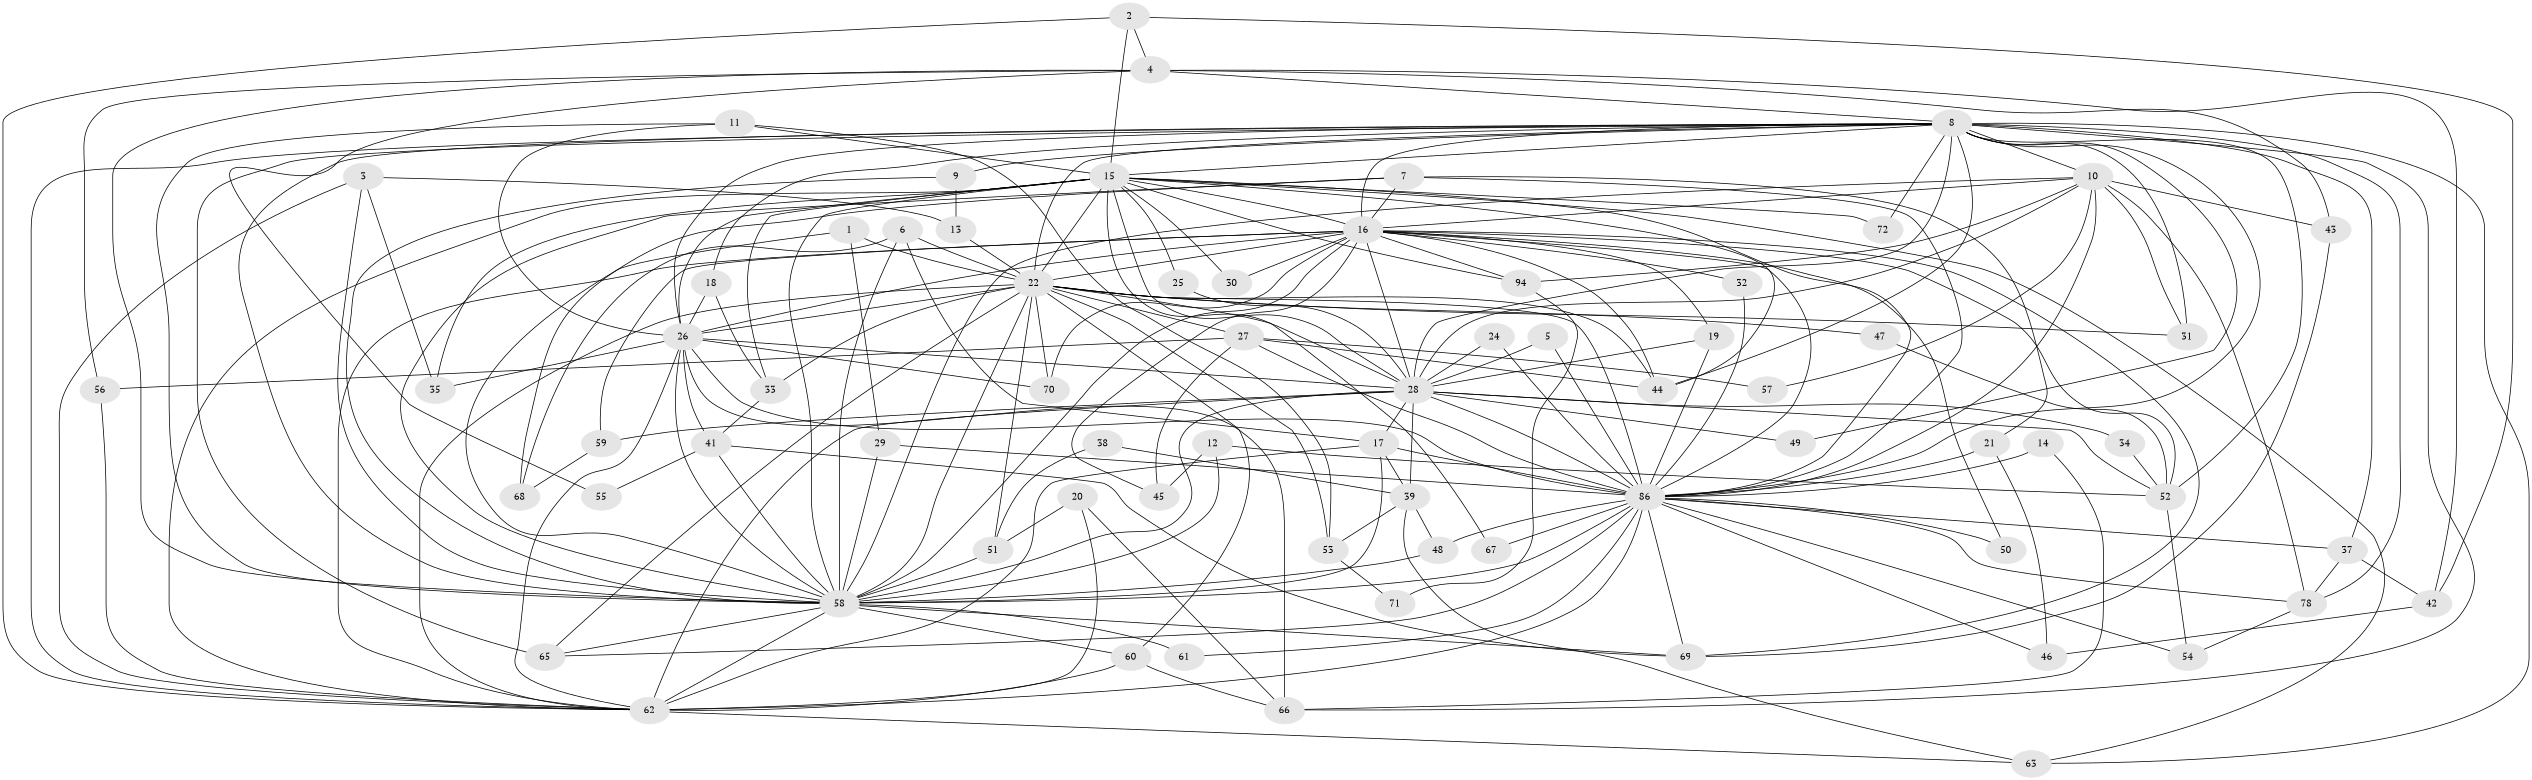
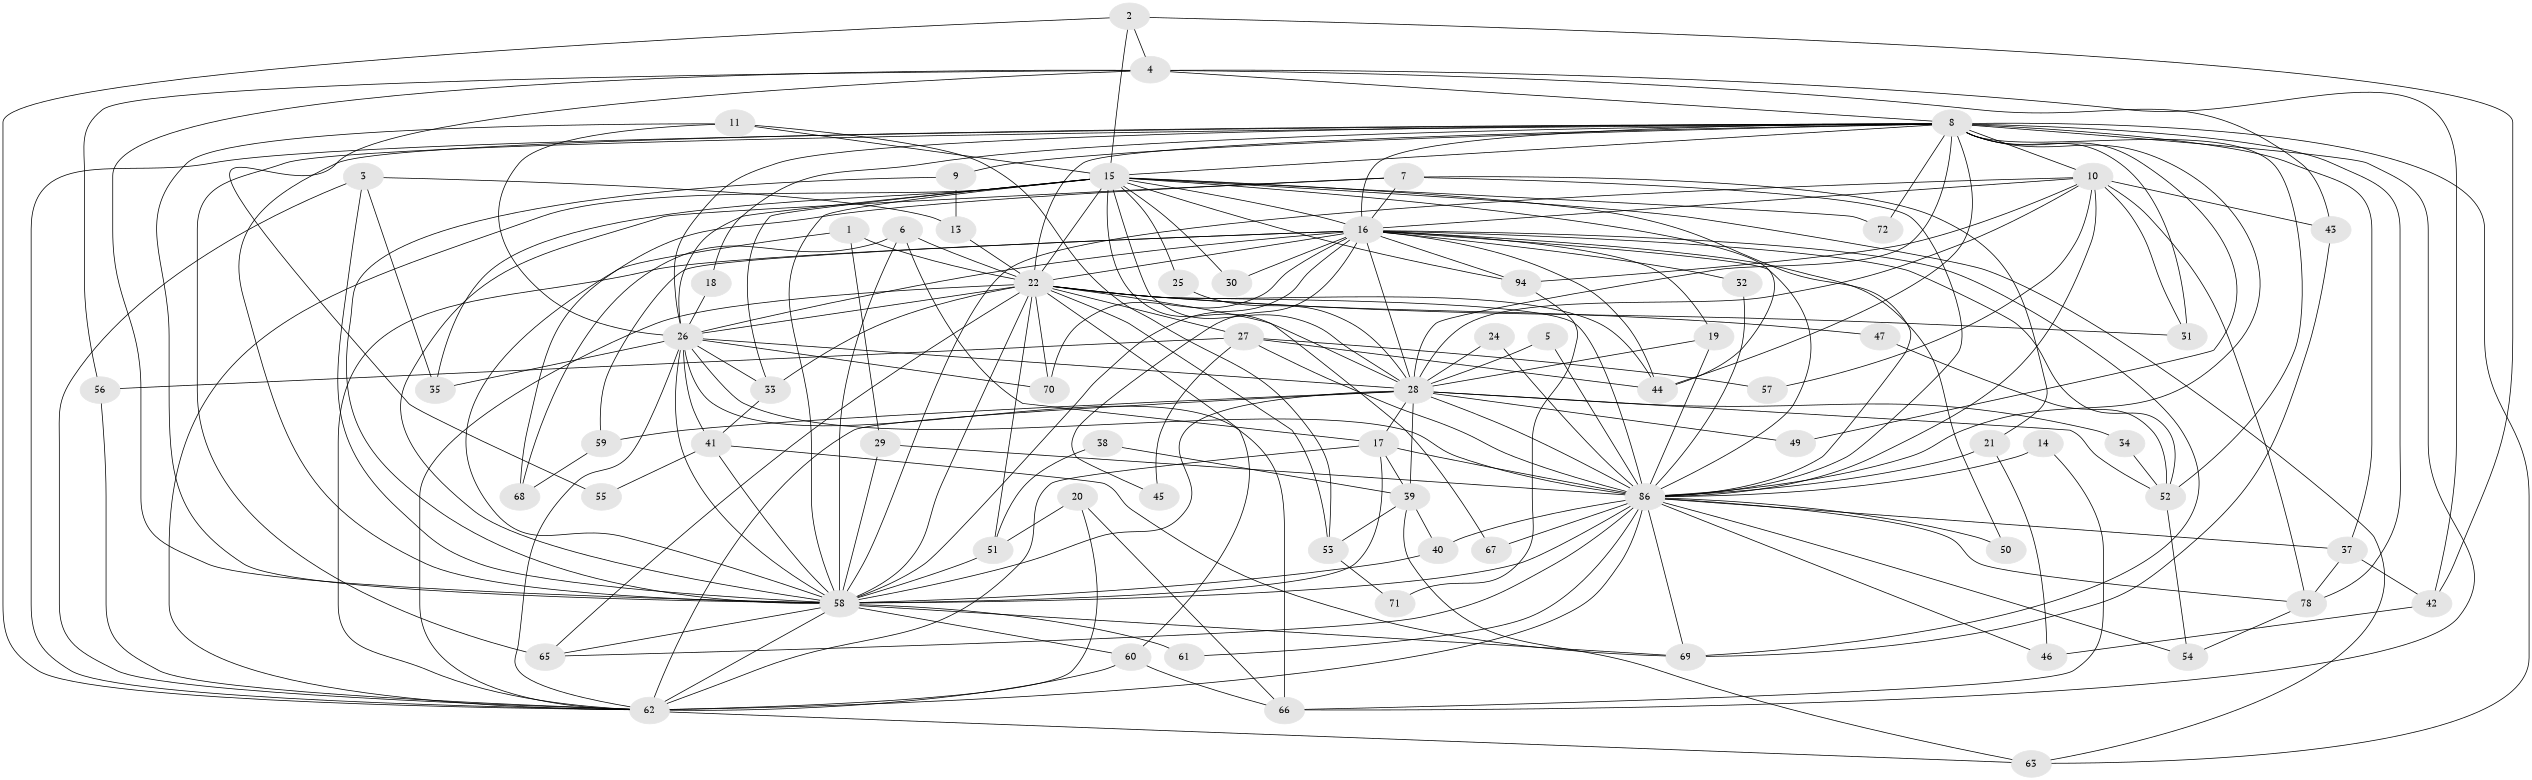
(733, 335) -> (731, 366)
(1213, 444) -> none
(1438, 550) -> (1438, 550)
